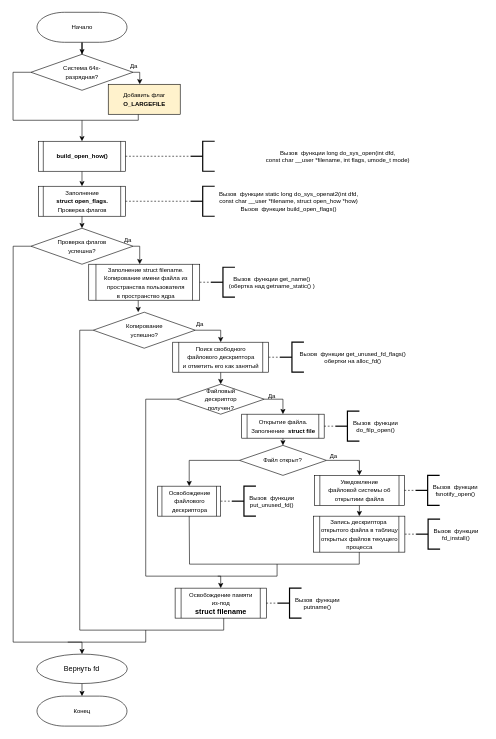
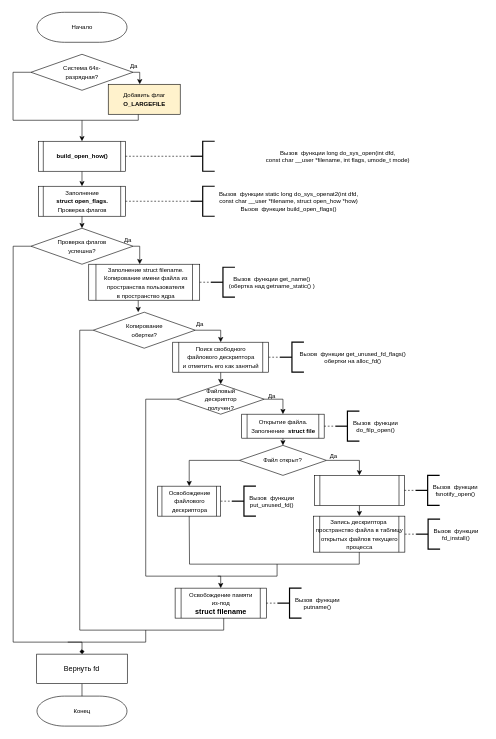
(82, 50) -> none
(144, 330) -> (144, 330)
(359, 491) -> none
(359, 534) -> (359, 534)
(82, 648) -> (82, 648)
(82, 669) -> (82, 669)
(82, 690) -> (82, 692)
